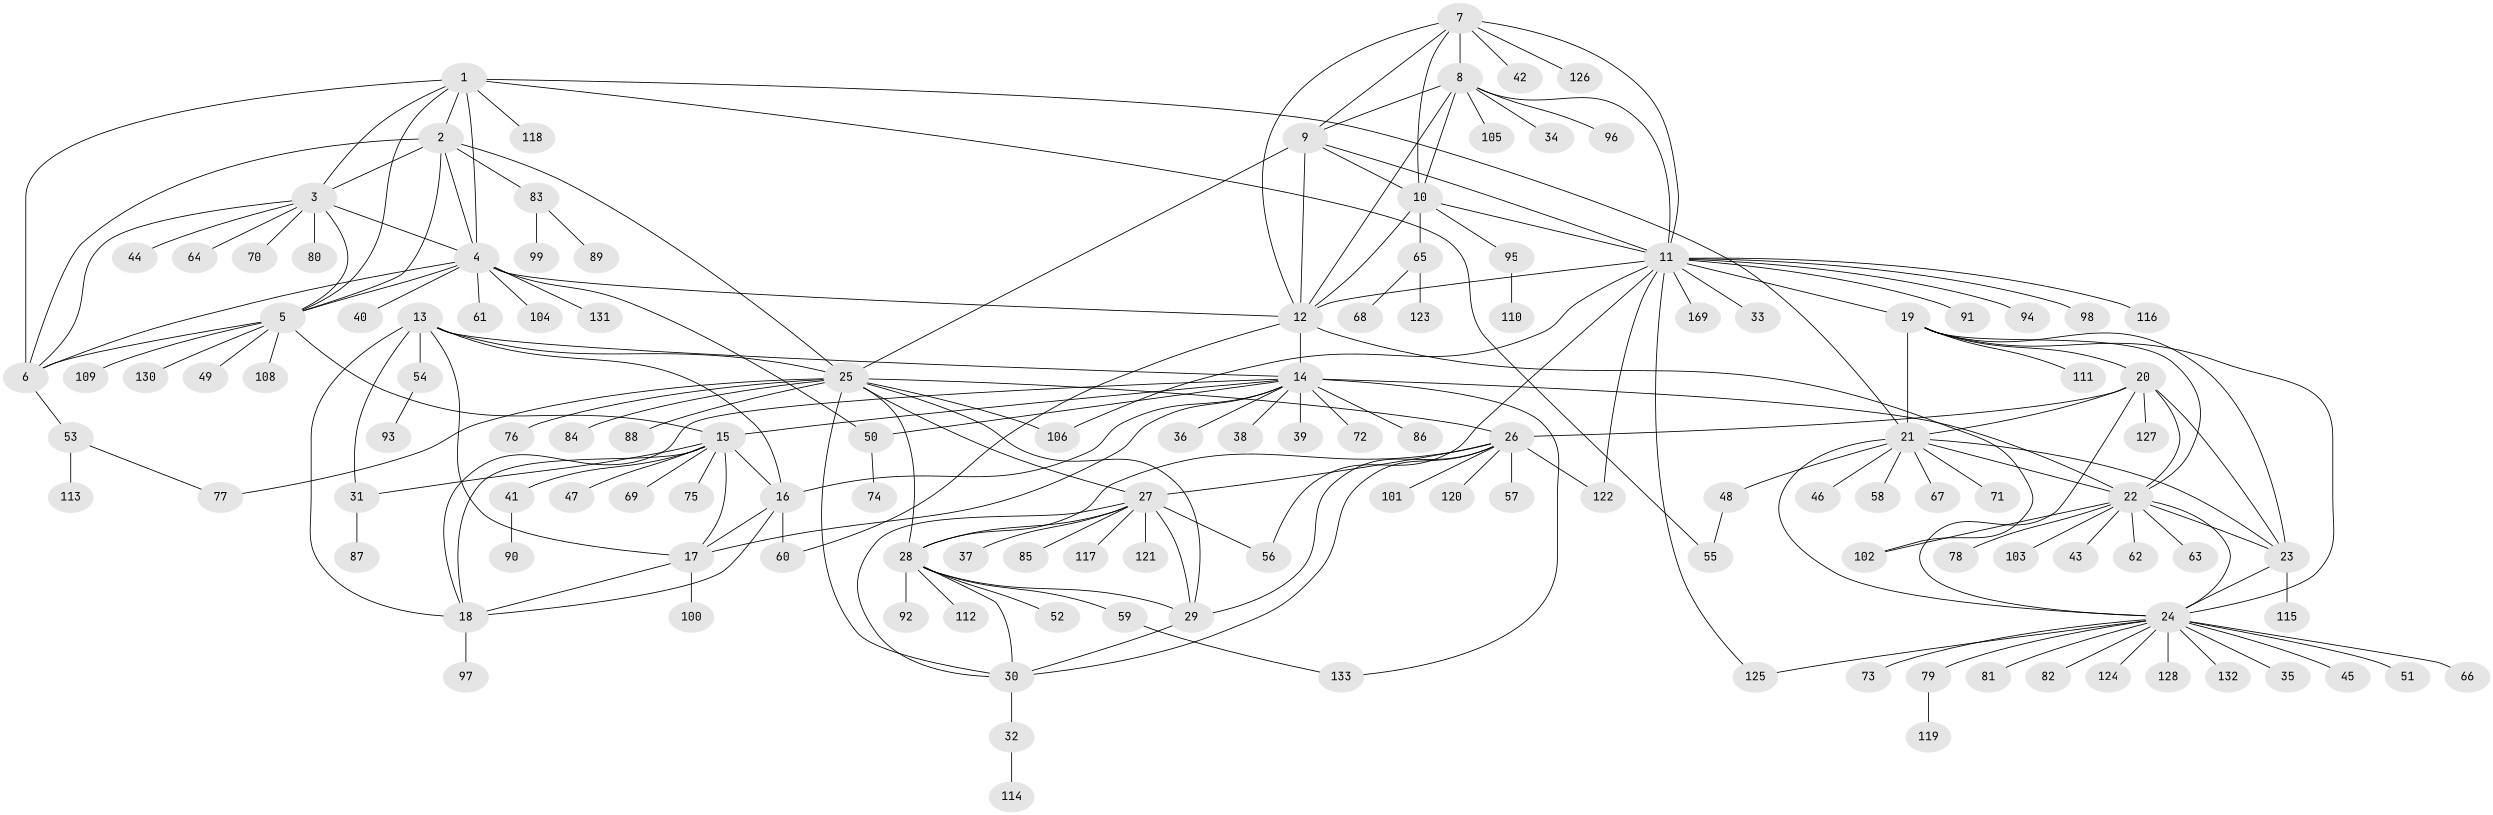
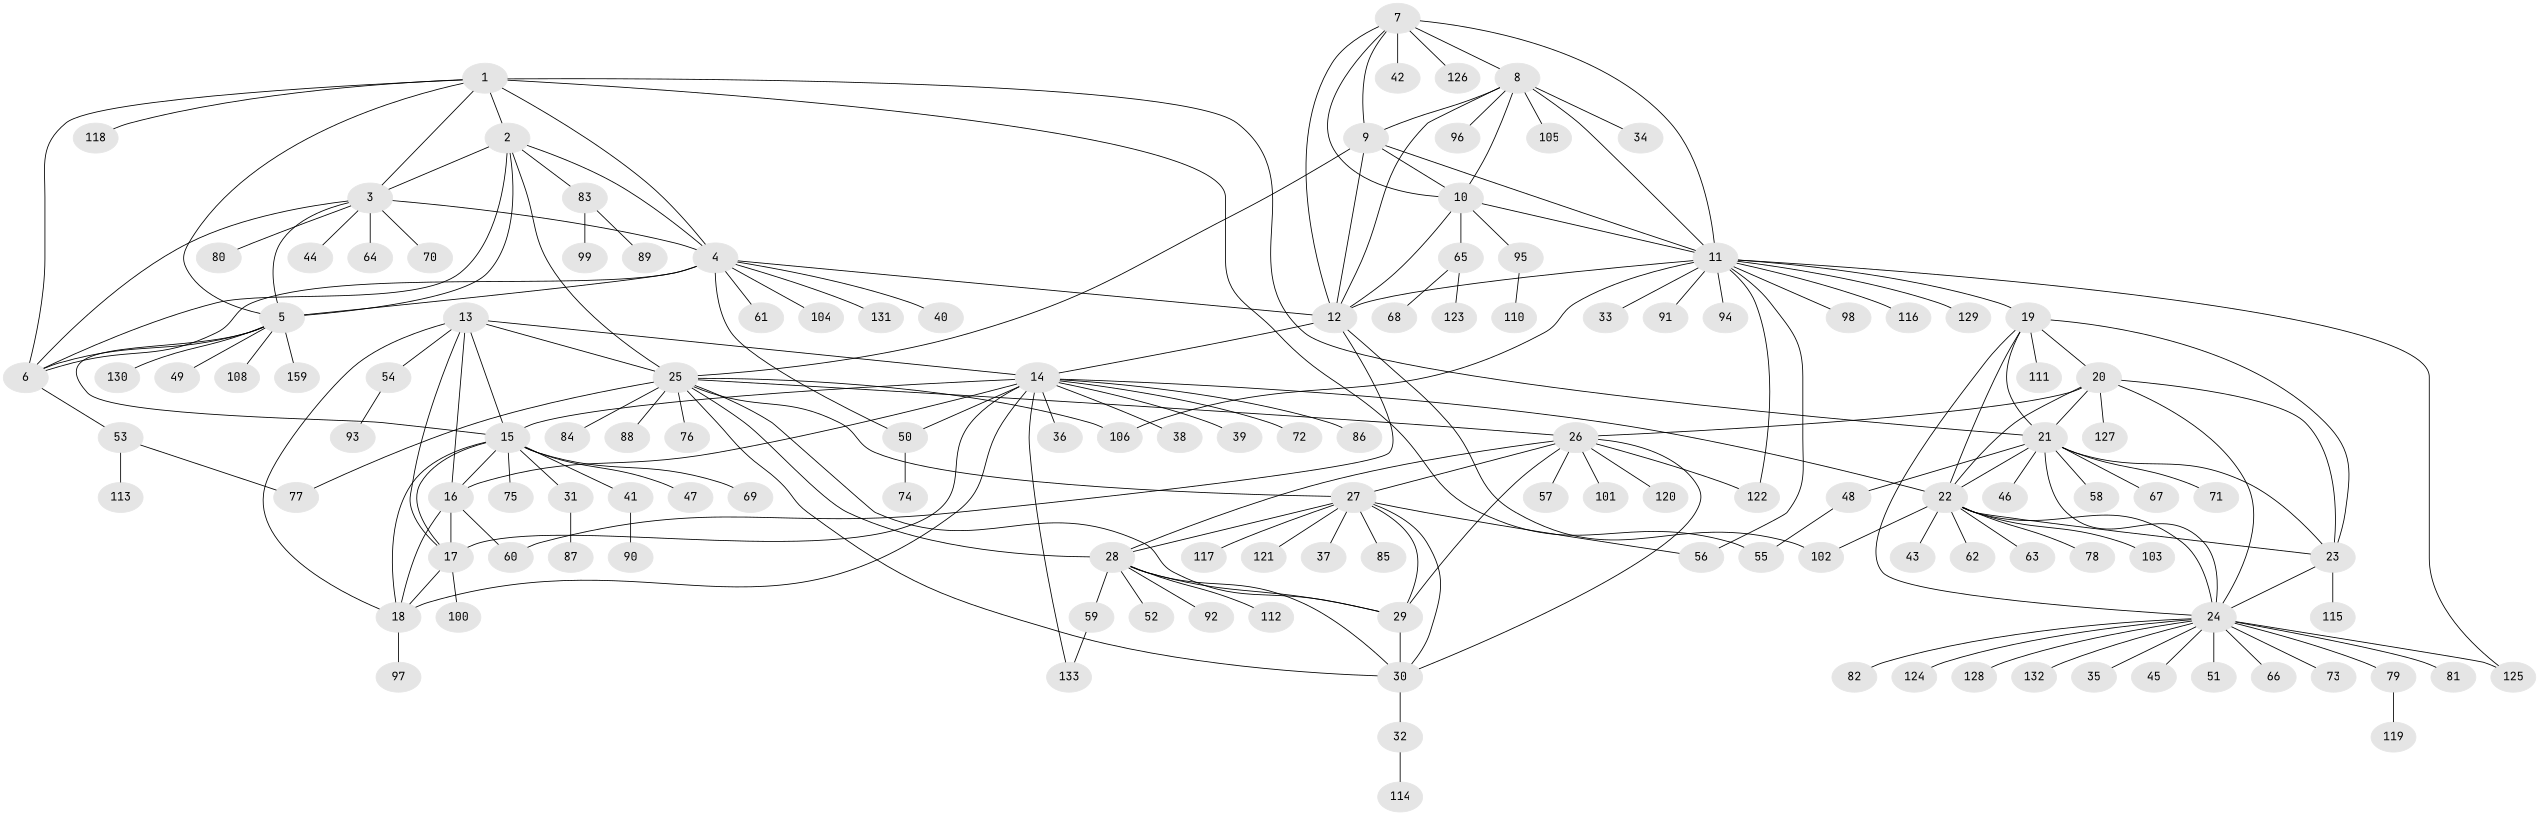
(1698, 318) -> (1968, 318)
(86, 378) -> (297, 378)
(366, 401) -> (487, 378)
